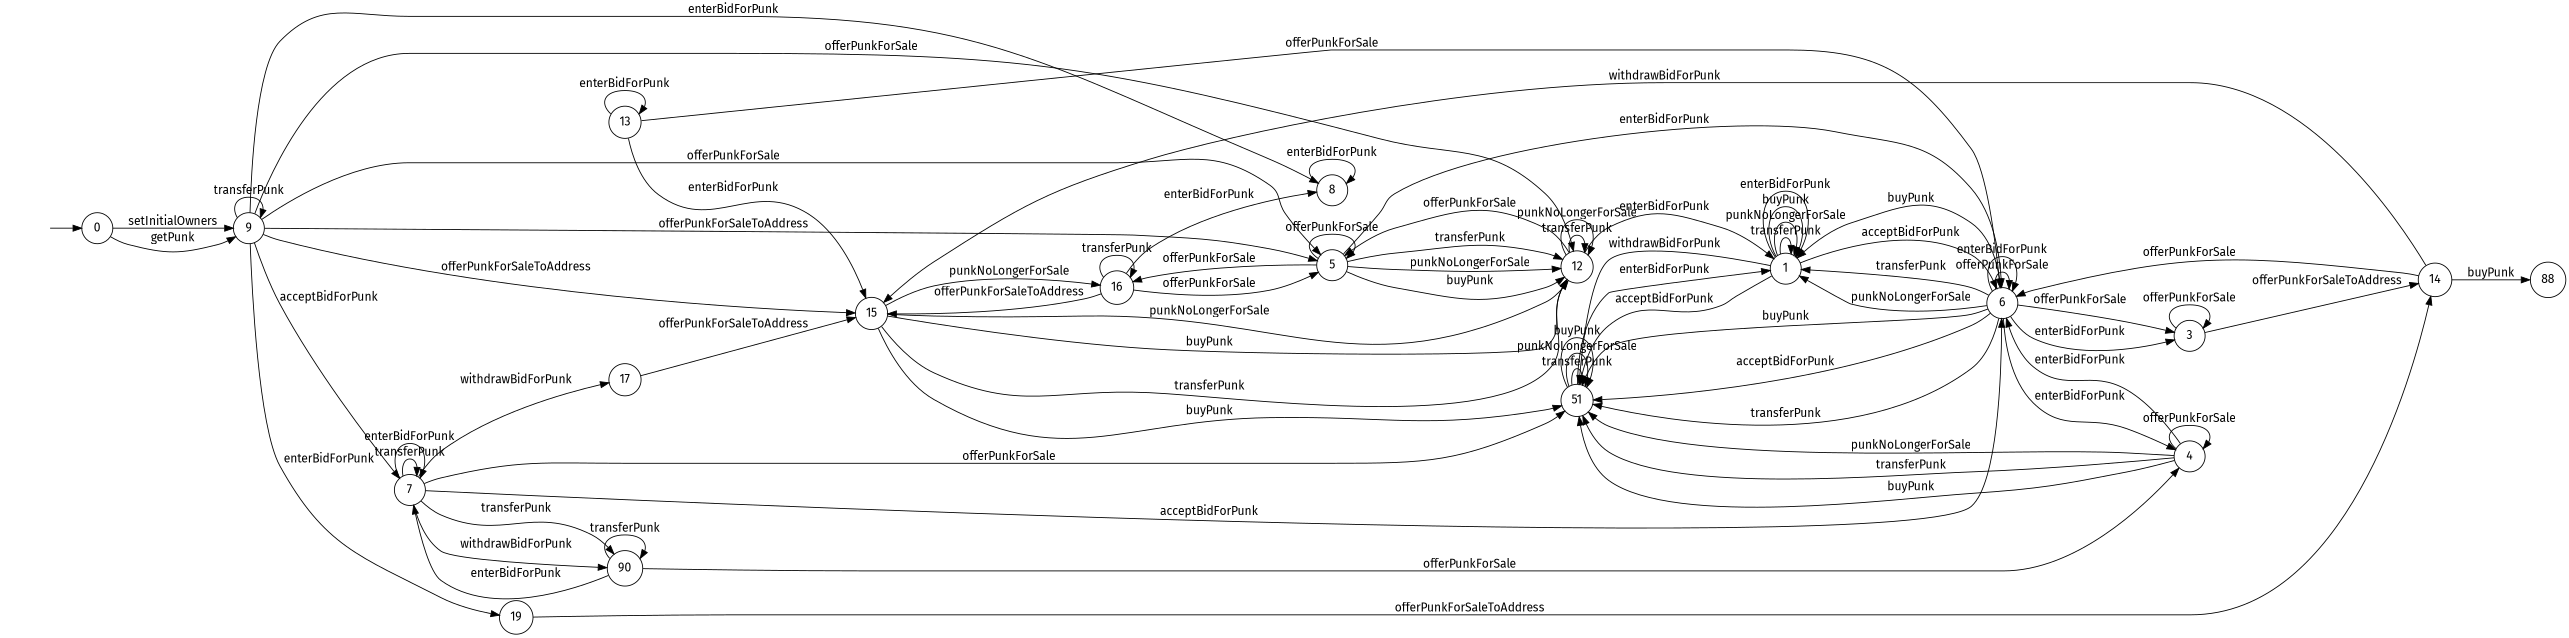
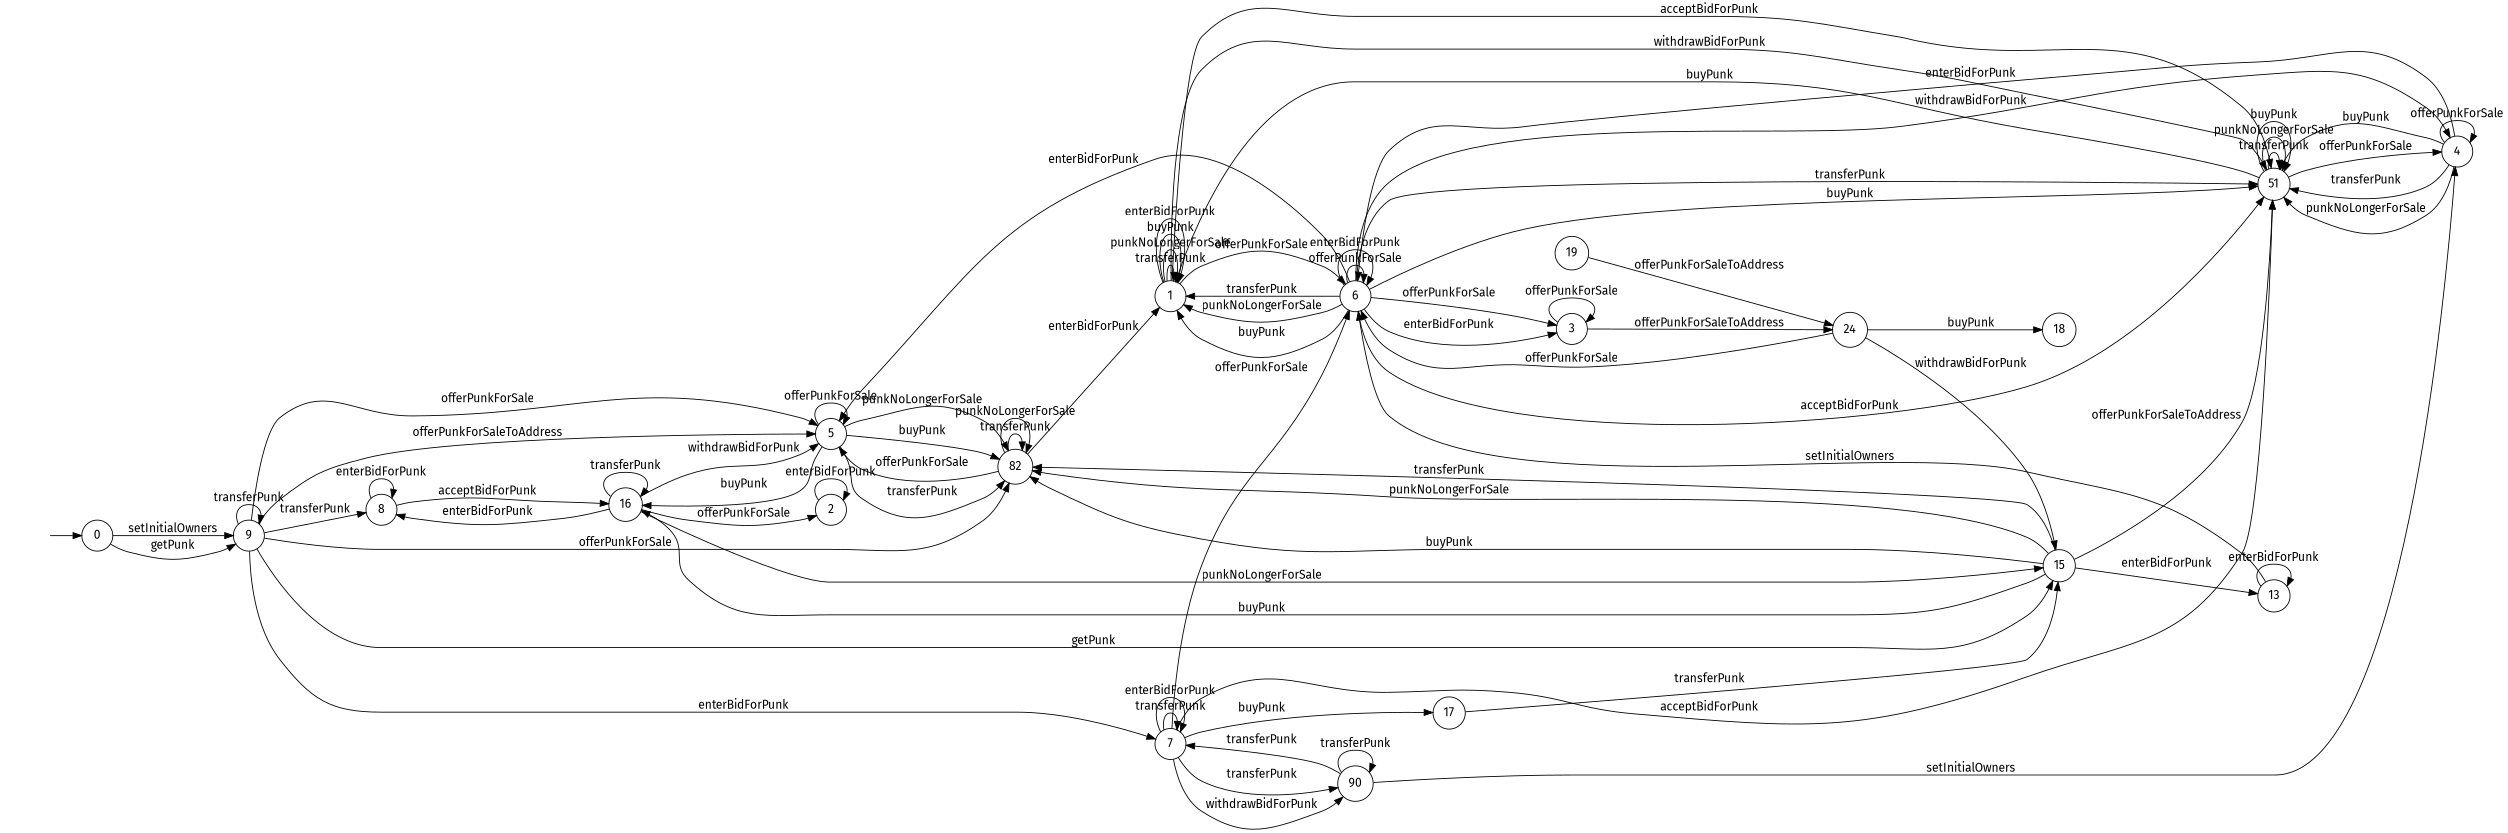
(734, 10) -> (315, 509)
(1332, 43) -> (1850, 457)
(1695, 128) -> (1080, 191)
none -> (2360, 159)
(748, 203) -> (2162, 580)
(1911, 233) -> (1262, 245)
(1210, 259) -> (744, 484)
(516, 267) -> (1094, 641)
(1577, 267) -> (1015, 467)
(1665, 270) -> (1710, 75)
(1009, 272) -> (1262, 608)
(2435, 280) -> (1850, 330)
(2548, 280) -> (2059, 330)
(1210, 284) -> (744, 448)
(1009, 292) -> (1262, 576)
(329, 298) -> (744, 706)
(734, 324) -> (1710, 679)
(516, 380) -> (1262, 708)
(2080, 397) -> (1971, 101)
(1210, 411) -> (2167, 415)
(1009, 457) -> (1710, 707)
(290, 483) -> none
none -> (498, 499)
none -> (831, 510)
(1210, 512) -> (1262, 368)
(1470, 564) -> (1971, 769)
(516, 574) -> (1262, 740)
